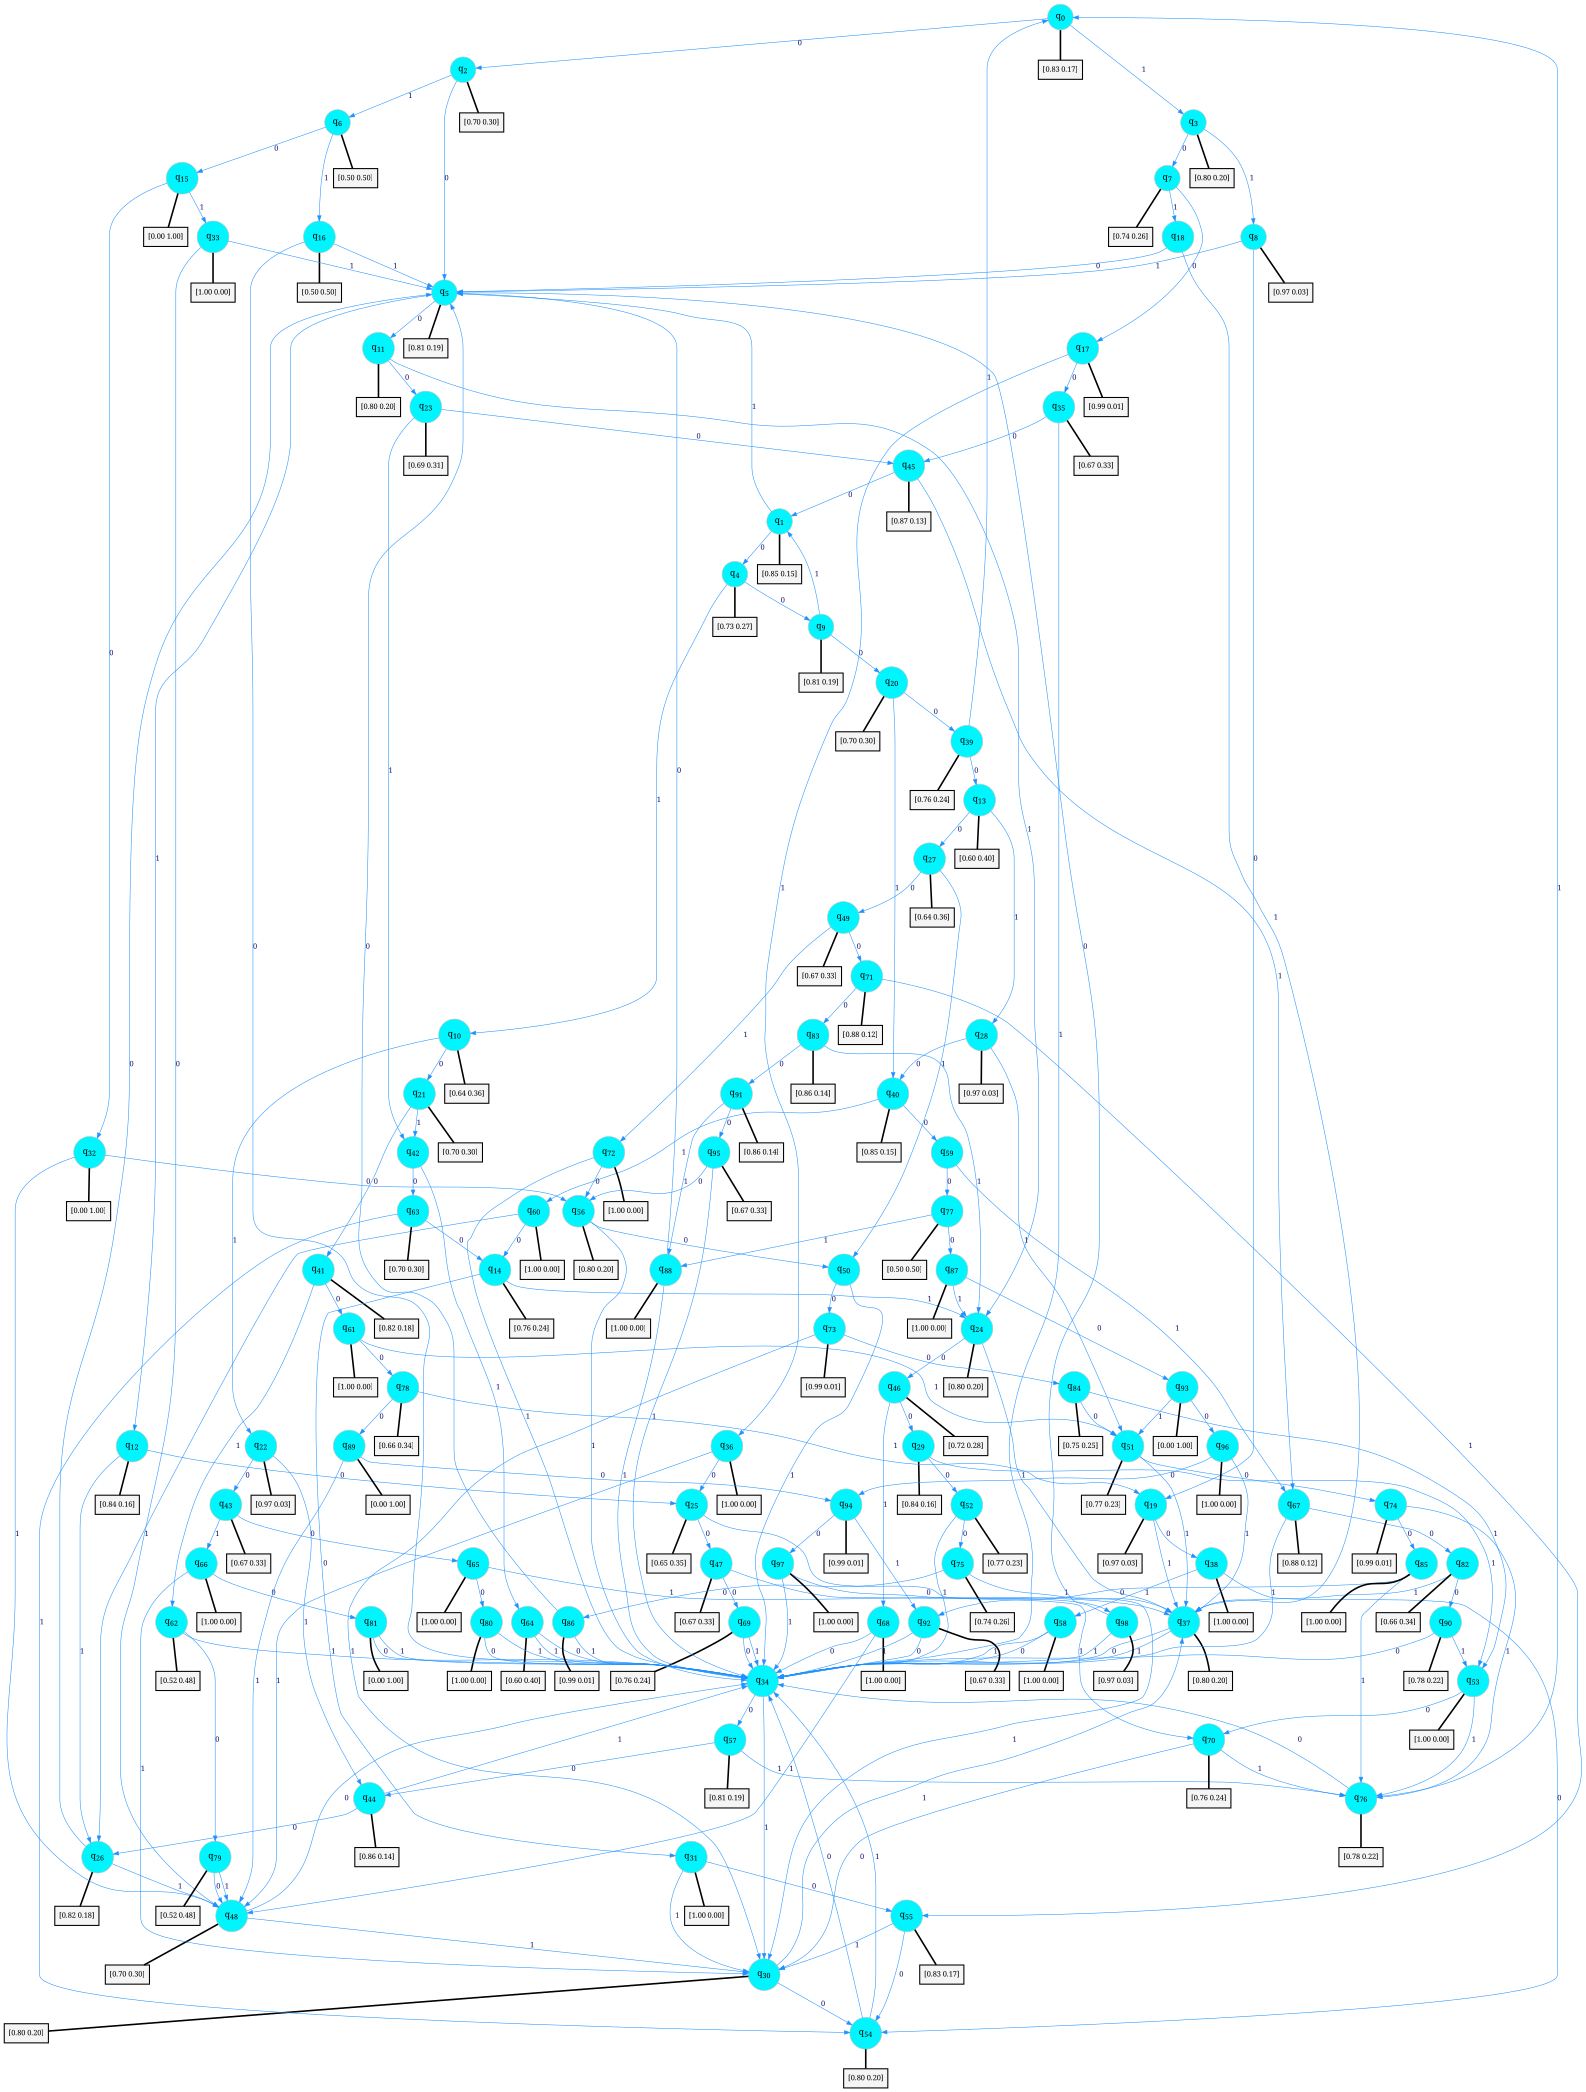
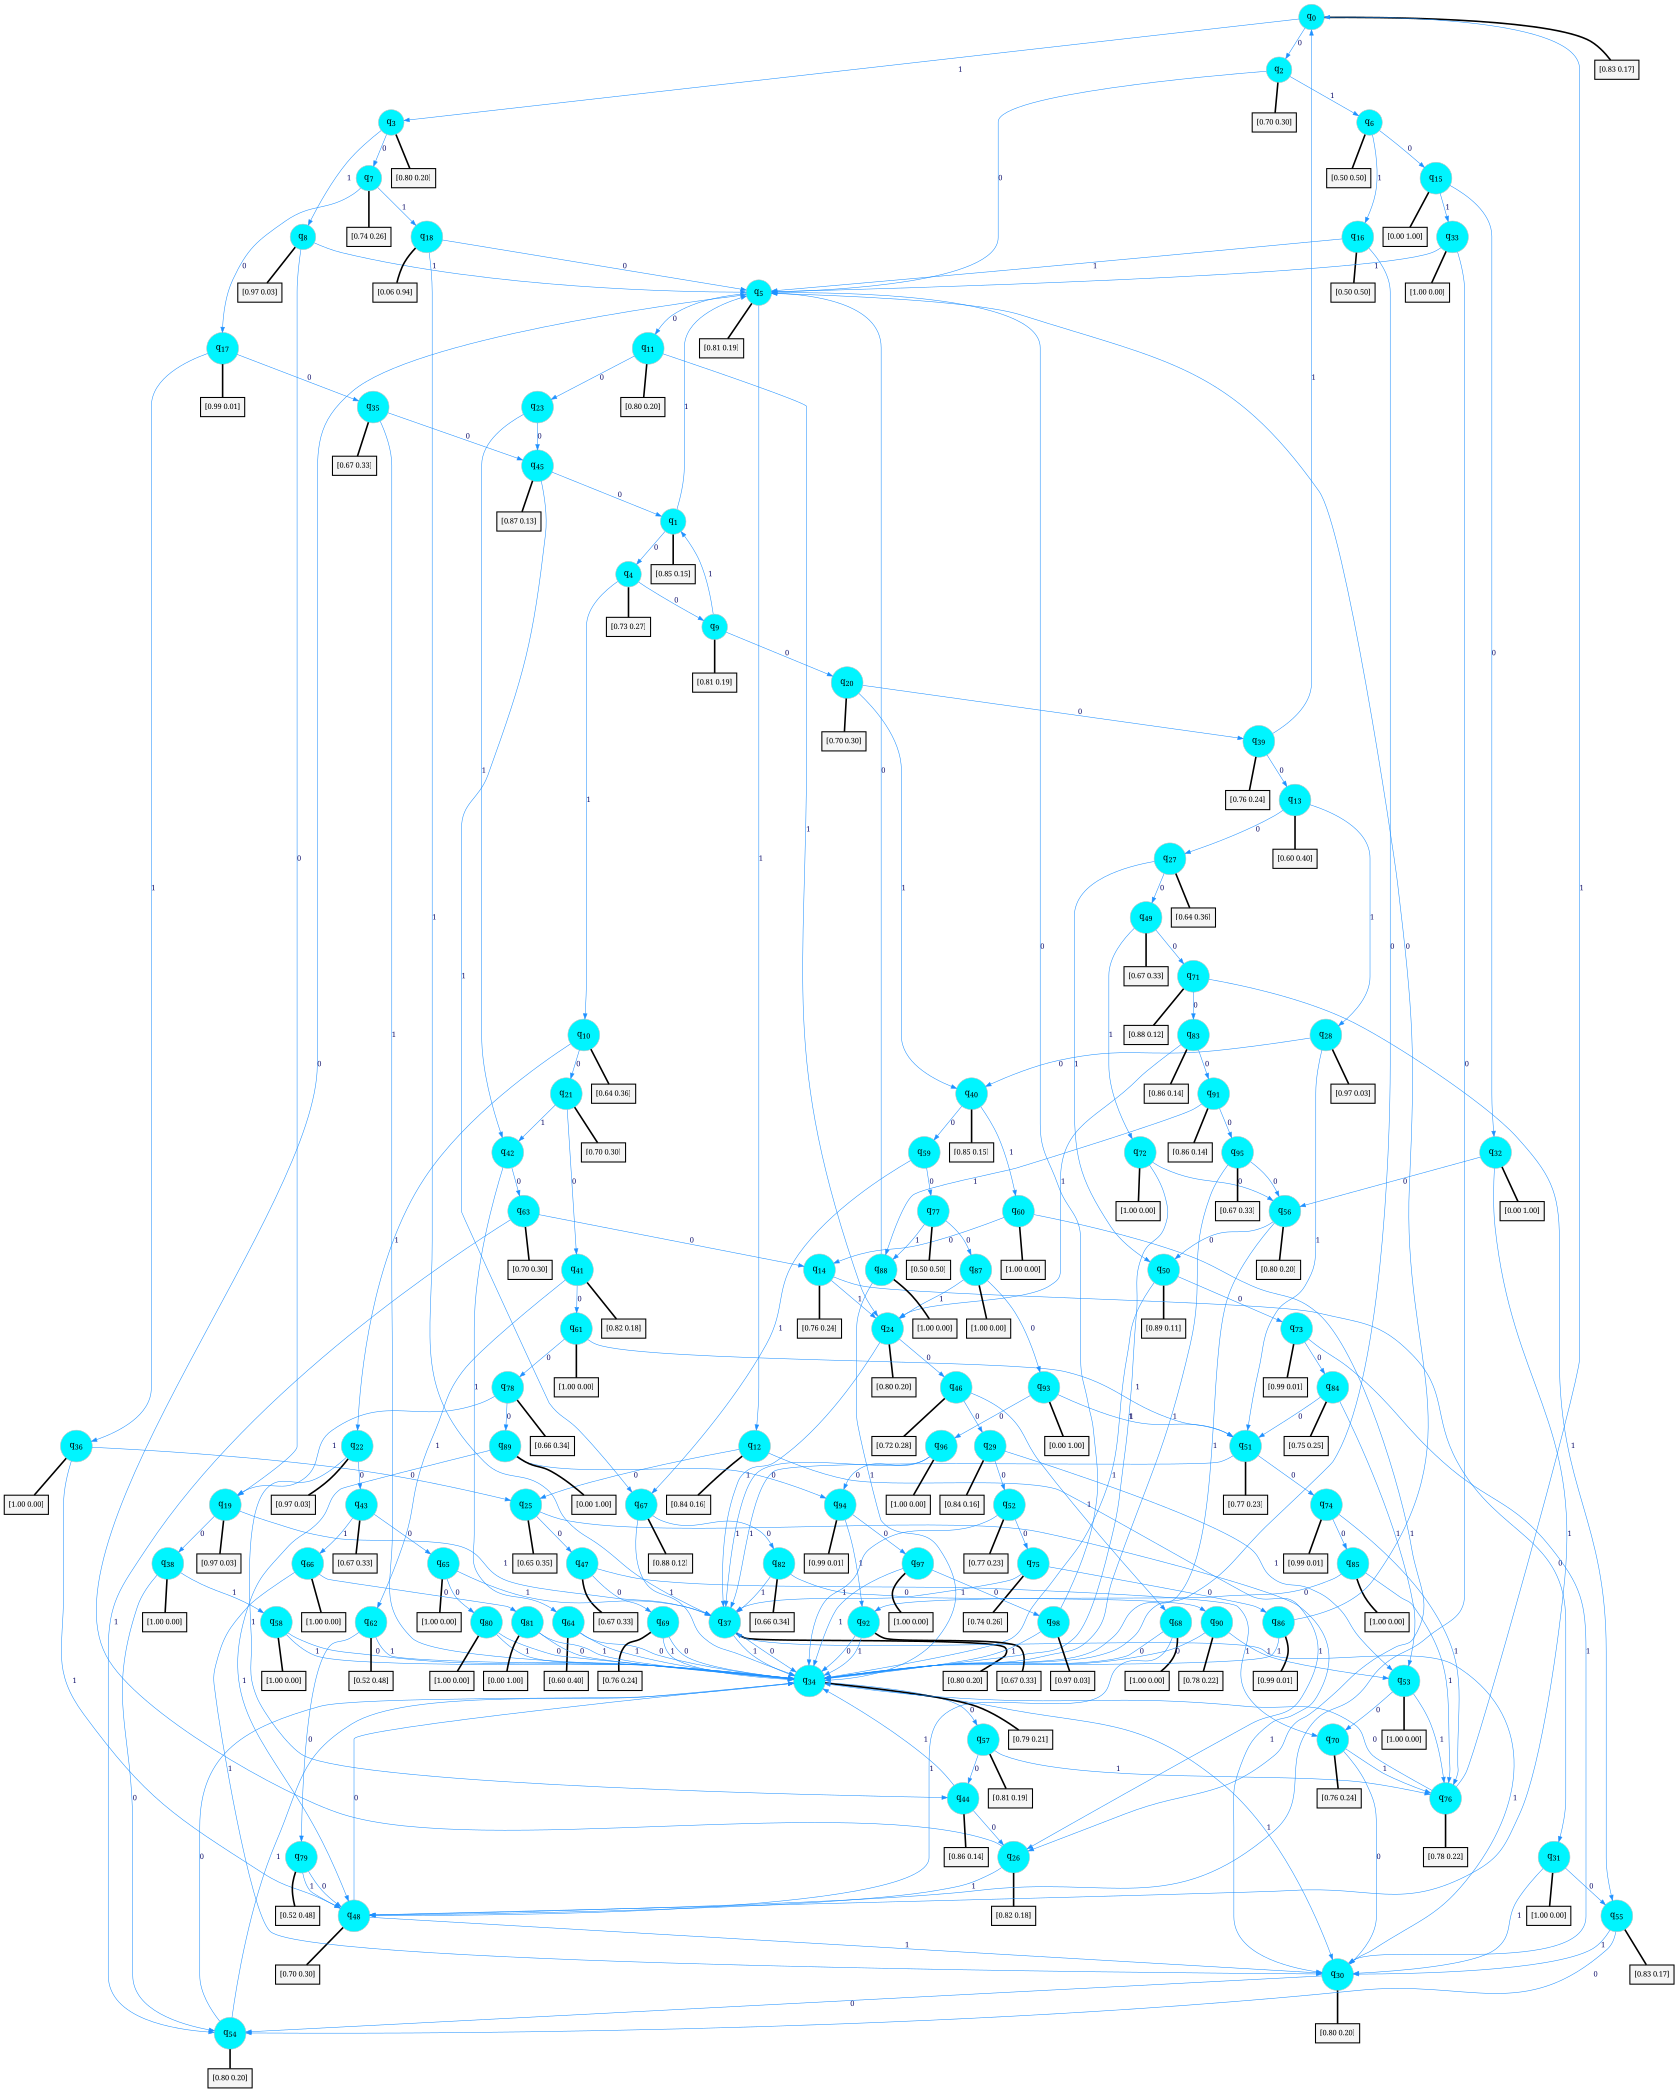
none -> (395, 293)
(426, 466) -> none
none -> (1164, 1329)
none -> (1031, 1740)
